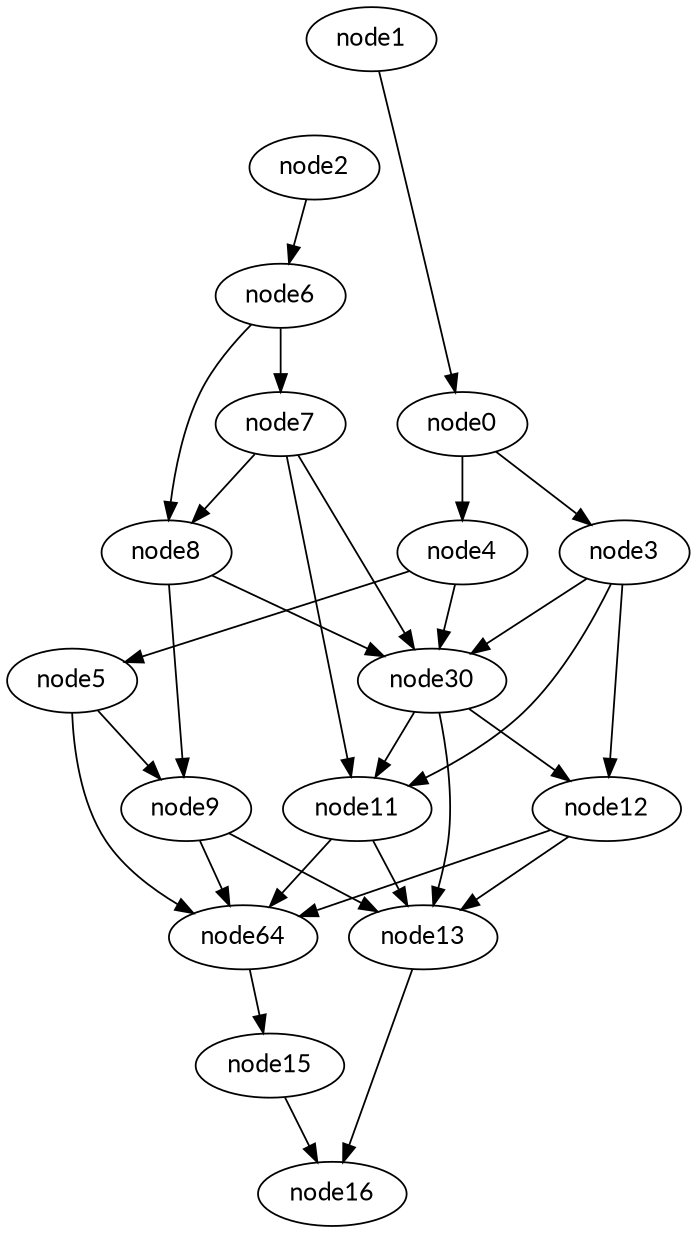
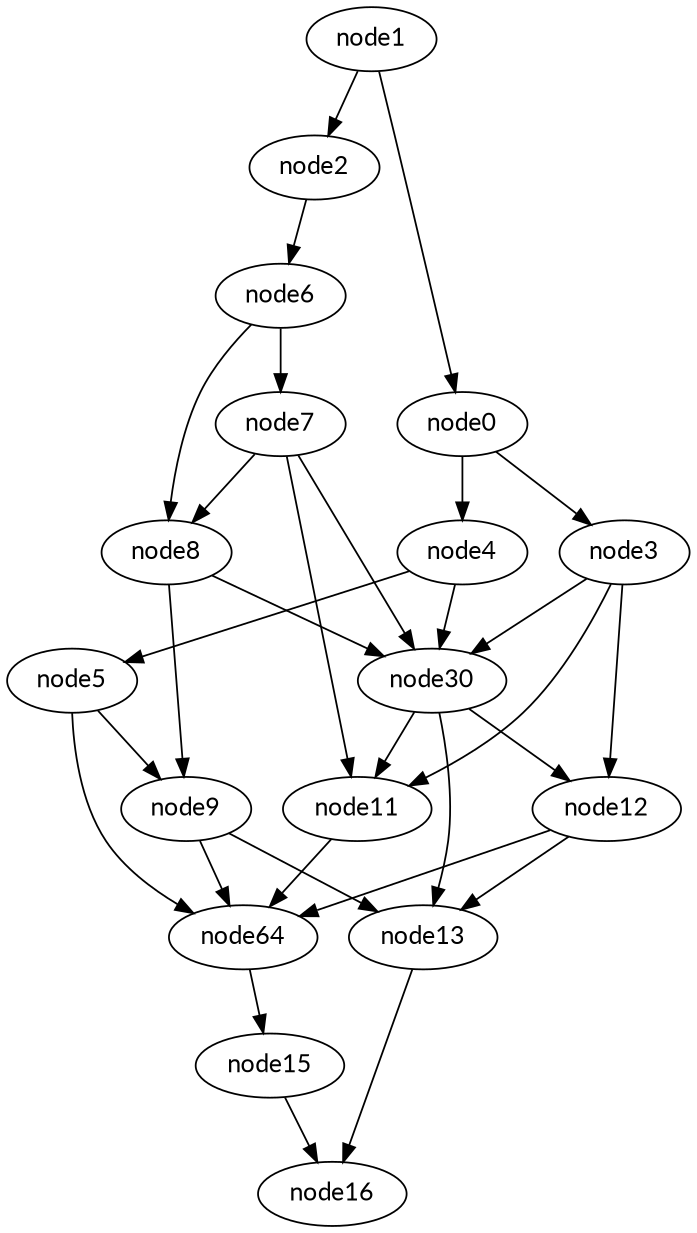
none -> (347, 95)
(386, 865) -> none
